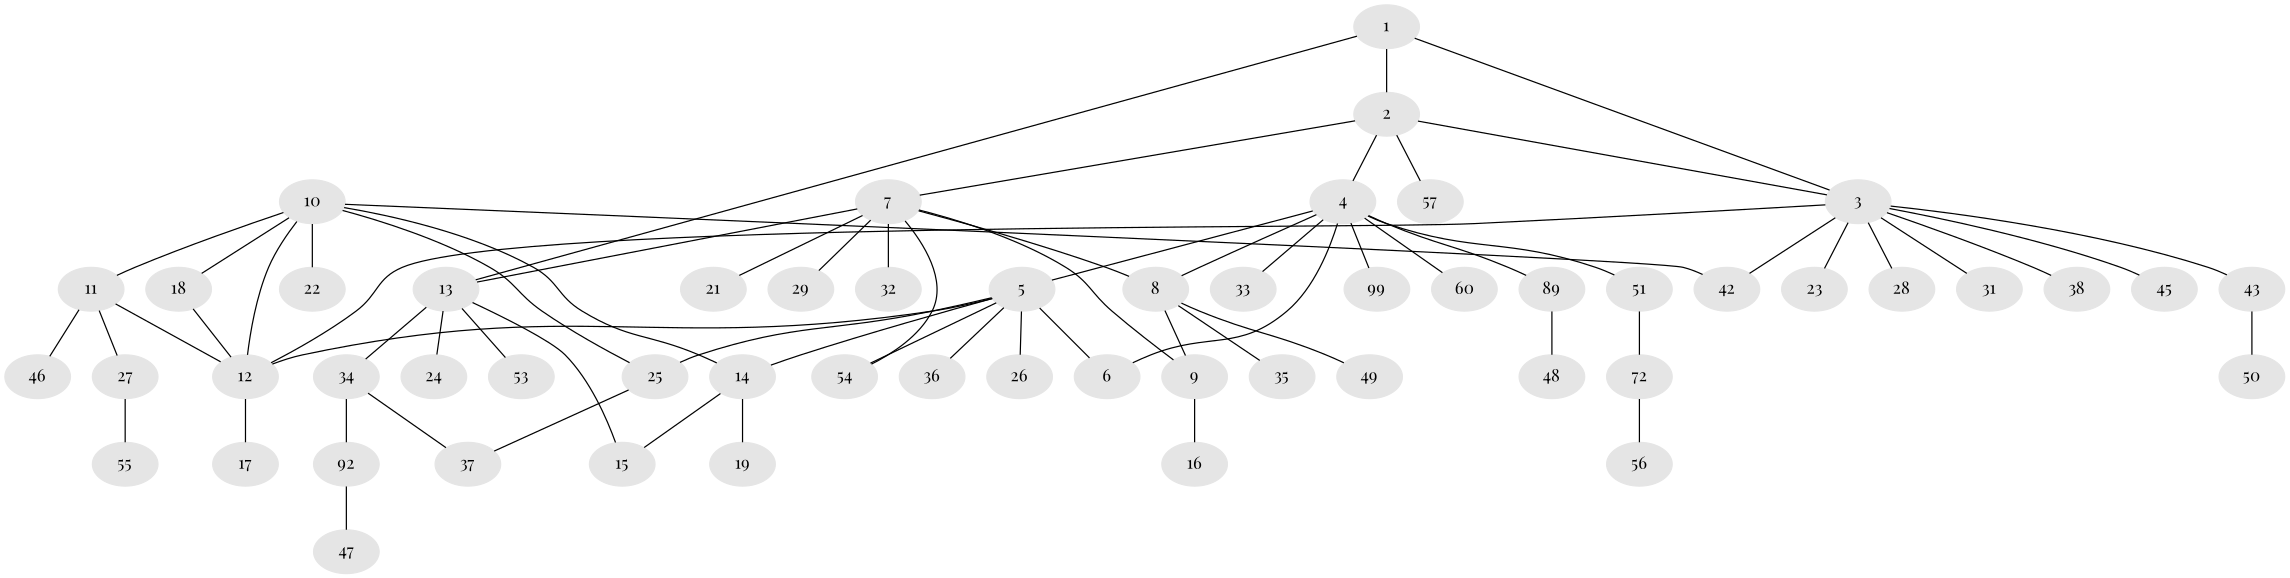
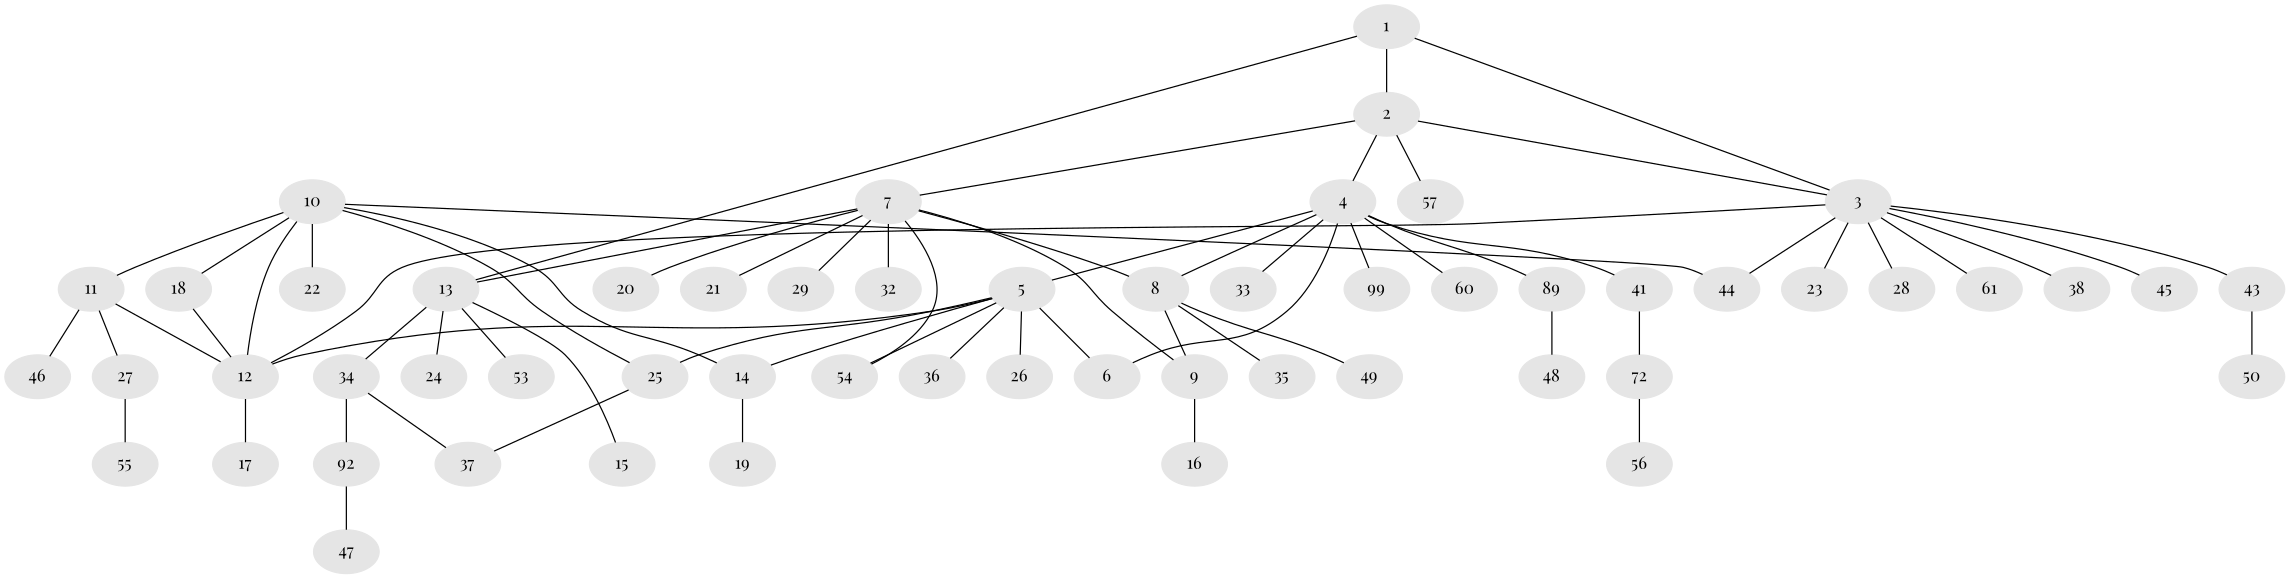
none -> (626, 289)
(1639, 289) -> (1639, 289)
(1727, 289) -> (1727, 289)
(1989, 289) -> (1989, 289)
(682, 421) -> none
